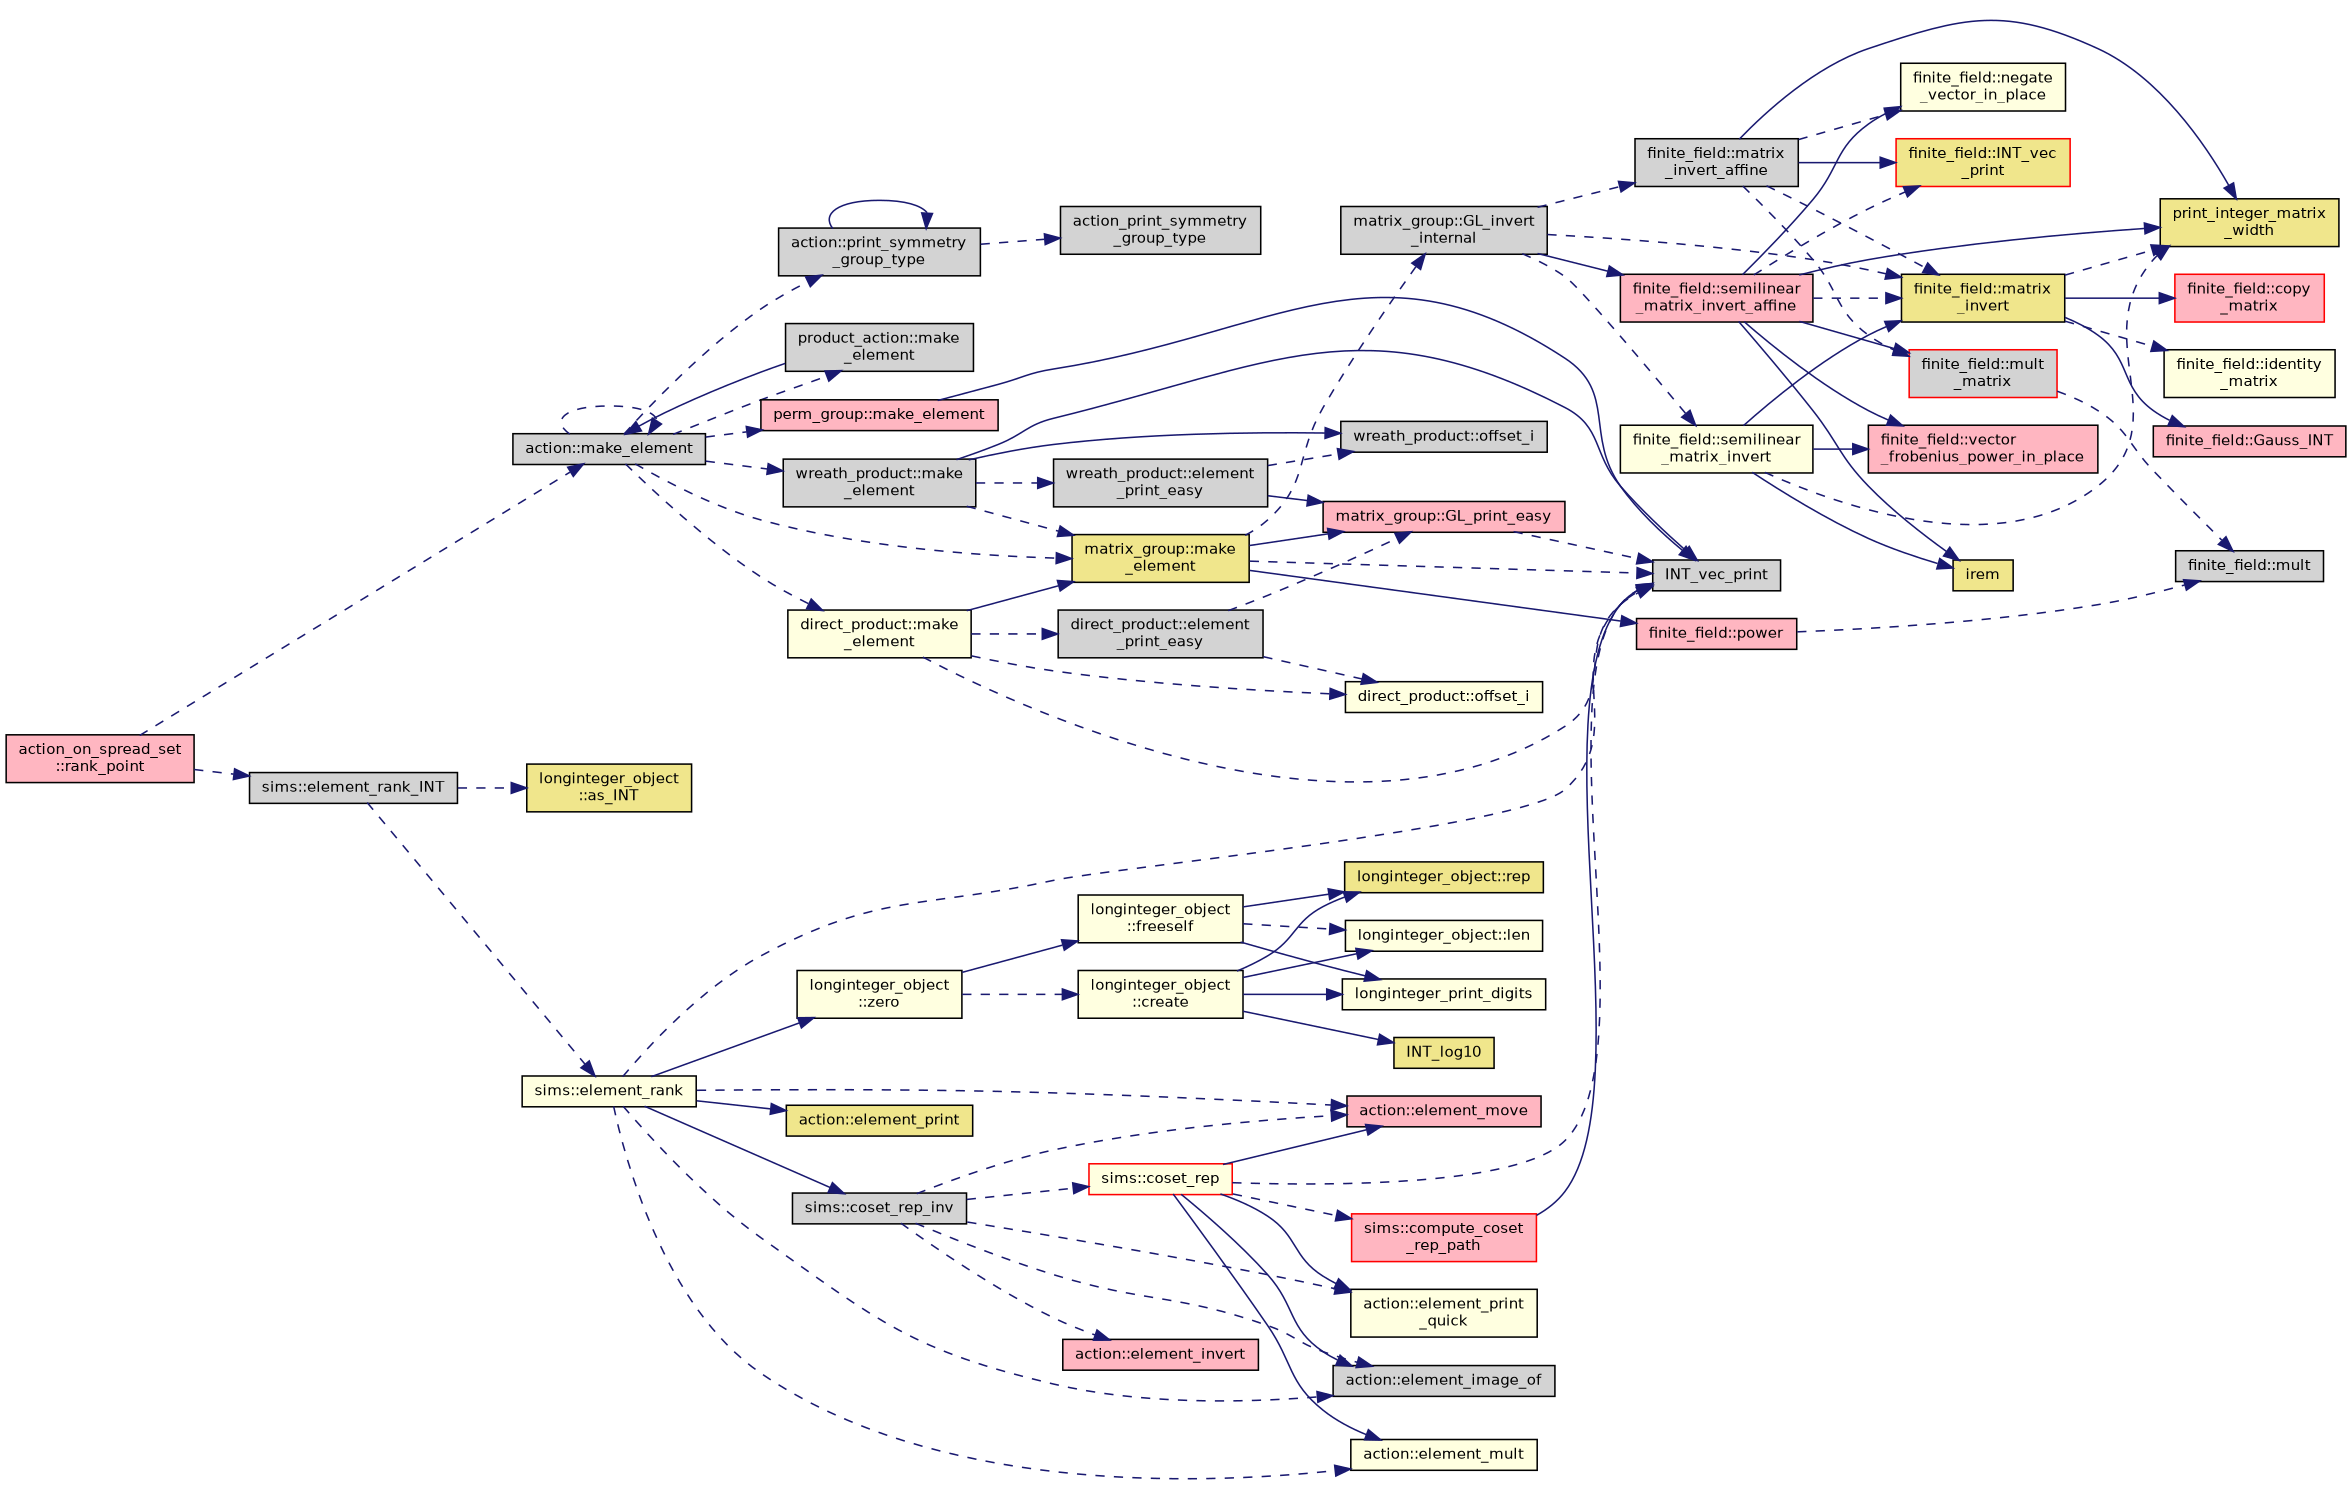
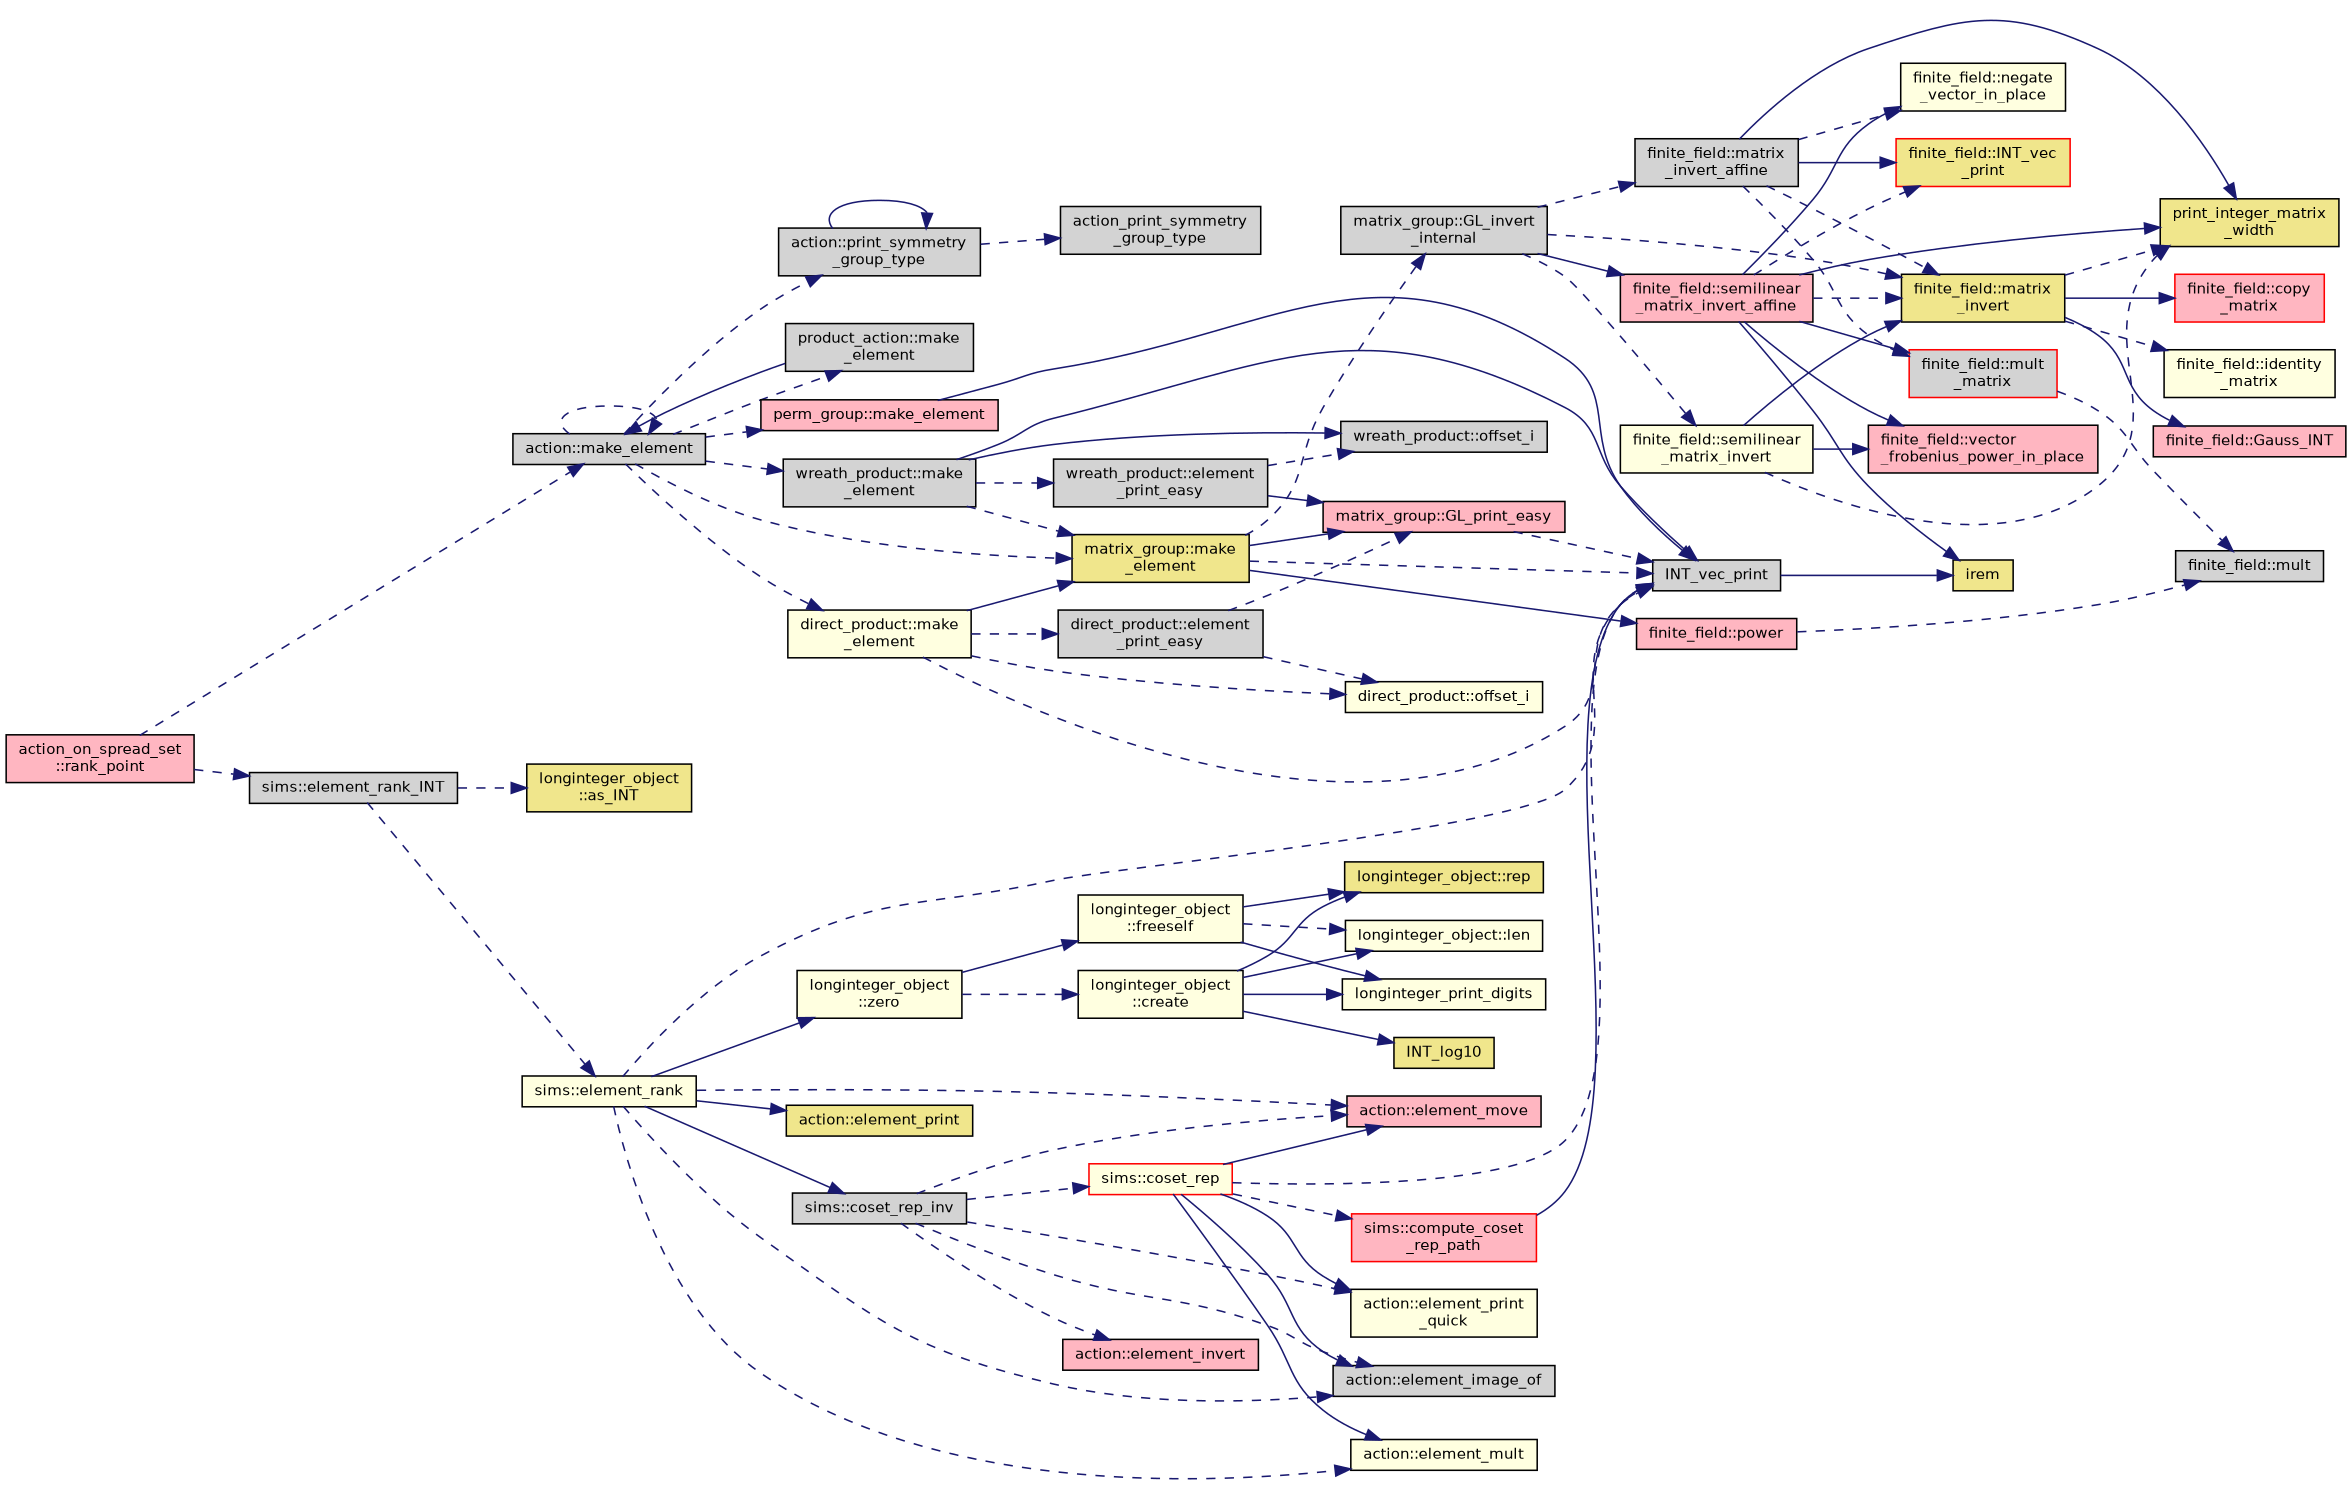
(1841, 525) -> (1859, 575)
